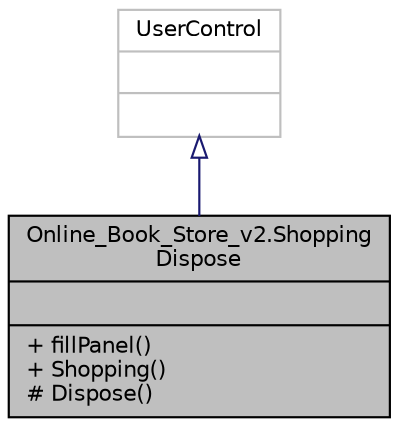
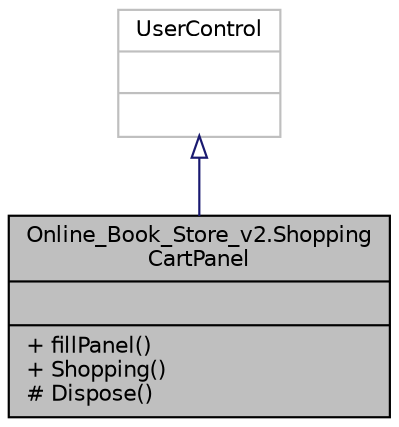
(199, 260) -> (199, 260)
